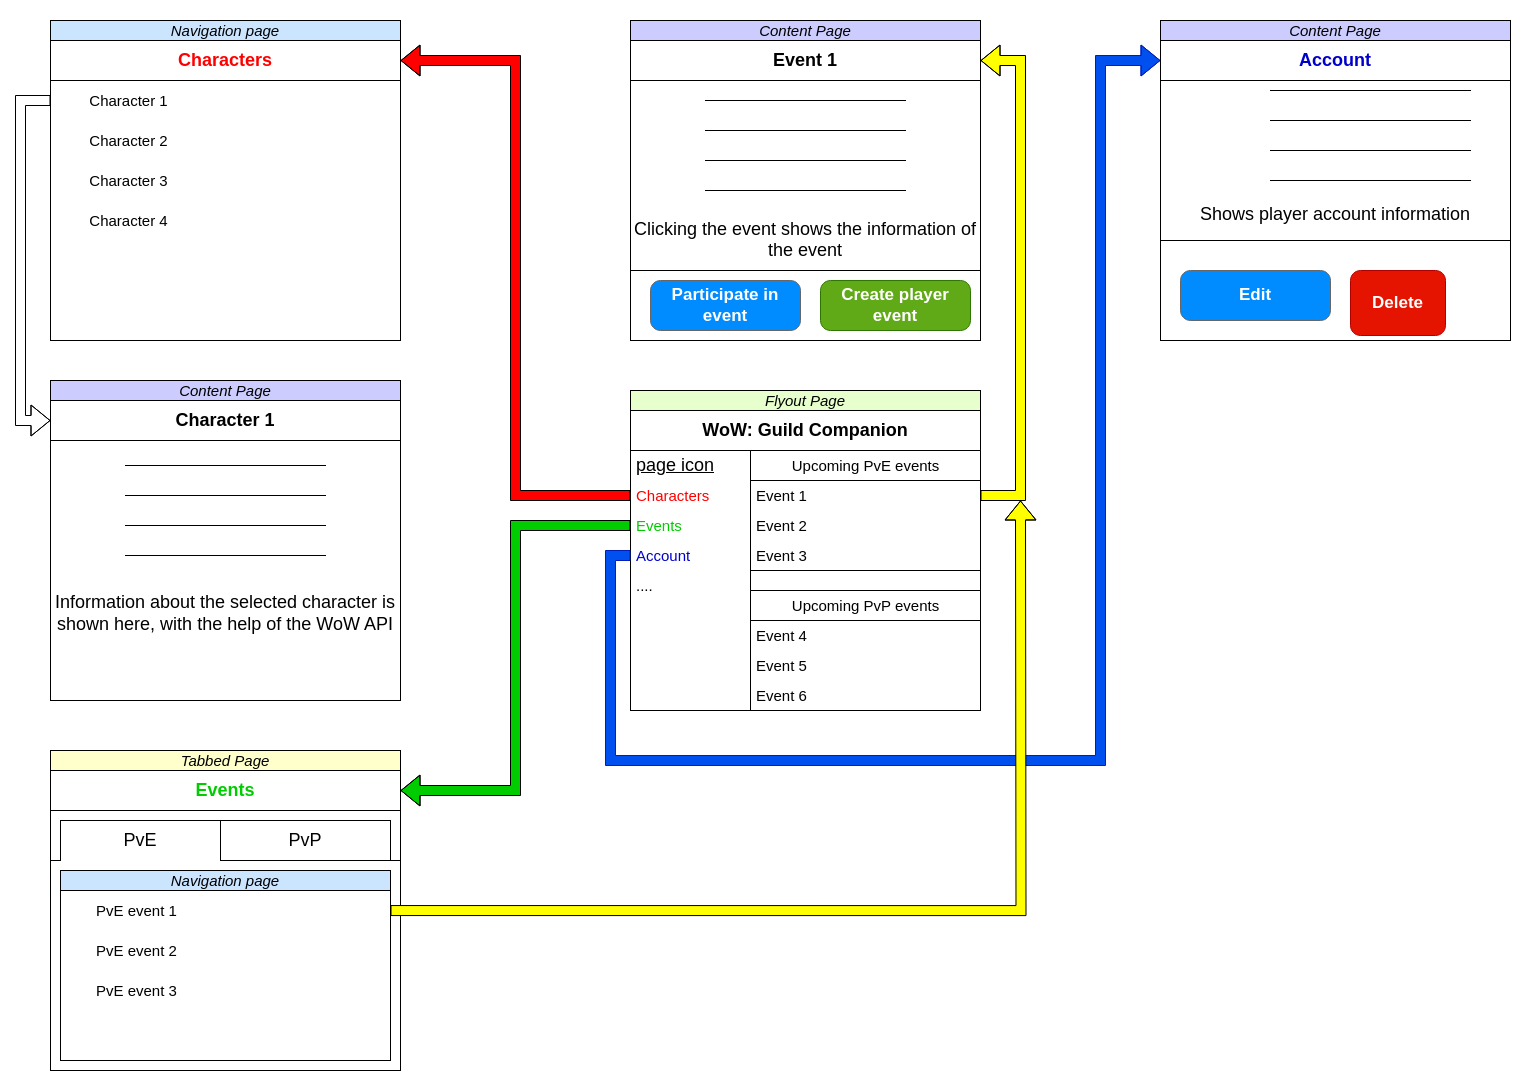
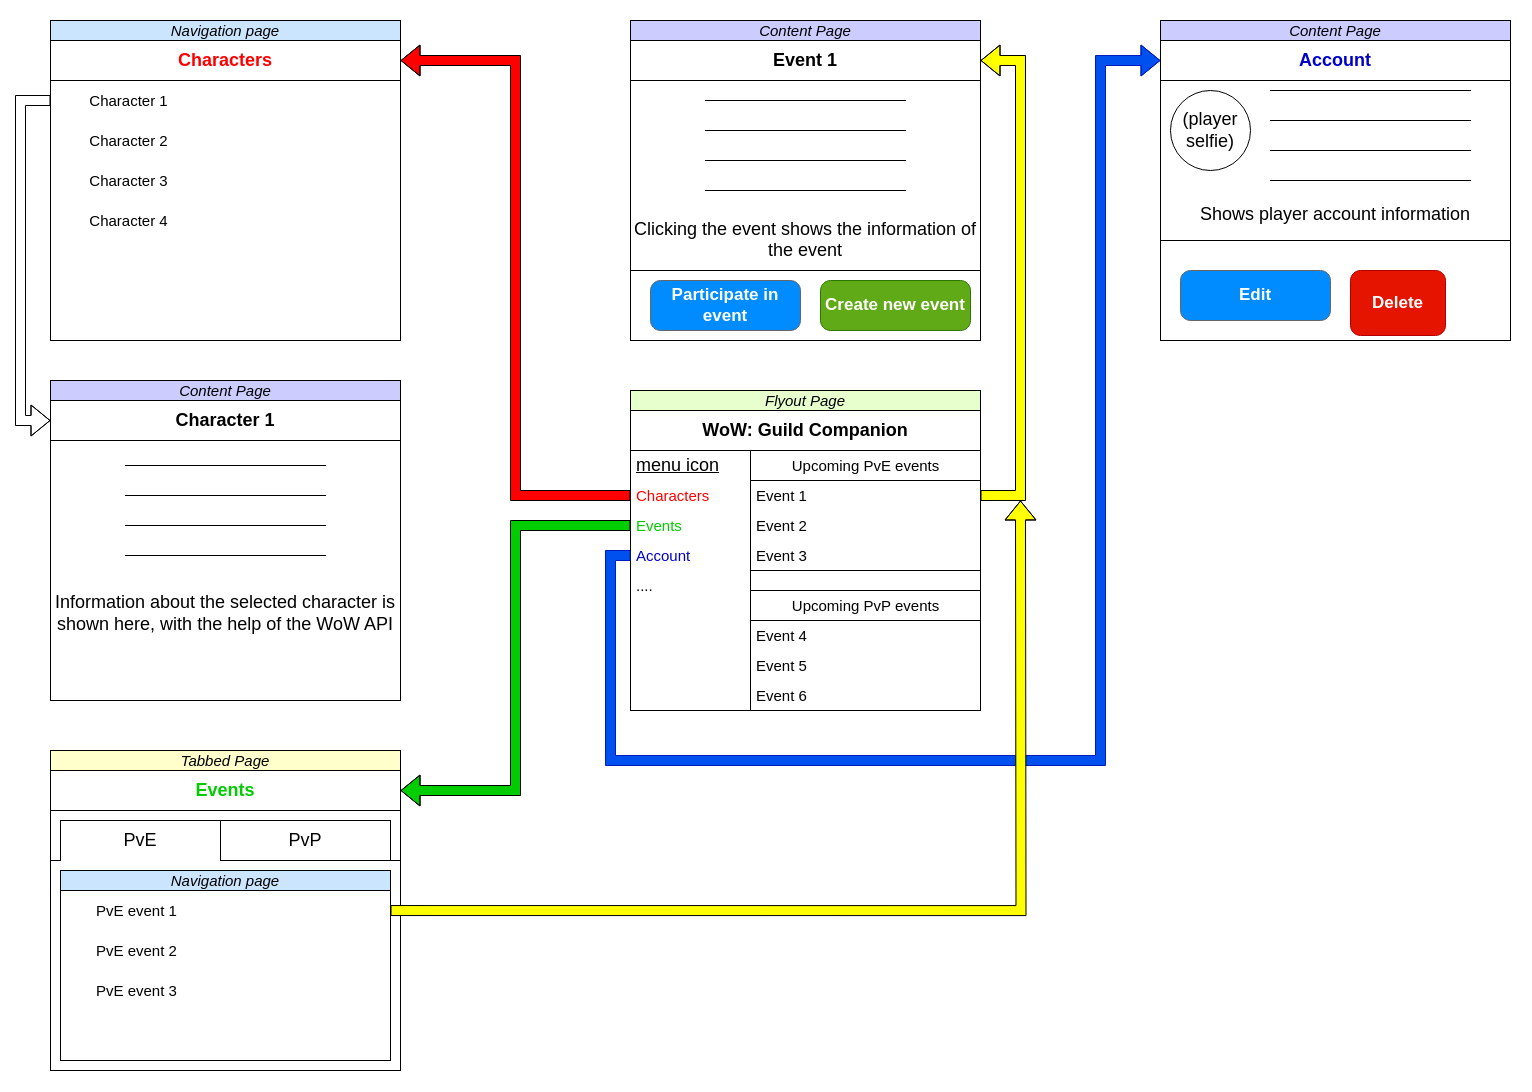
none -> (1211, 131)
(896, 306) -> (896, 306)
(677, 466) -> (677, 466)
